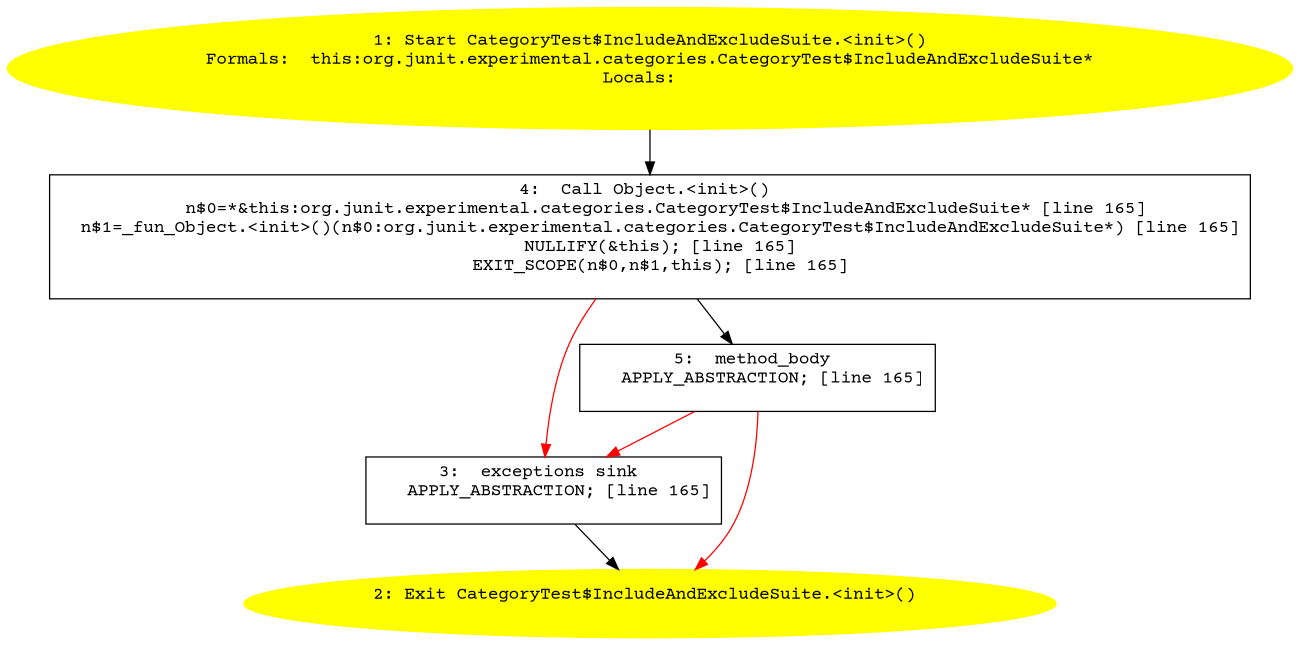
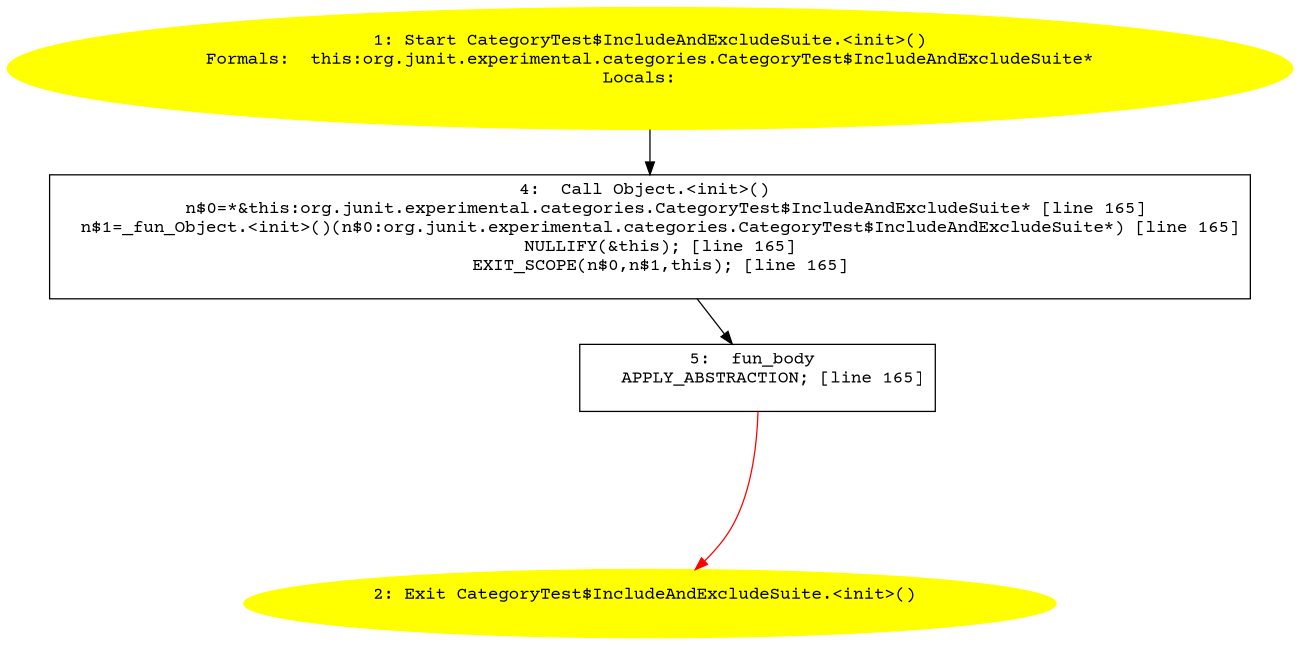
(758, 378) -> (758, 378)
(544, 491) -> none
